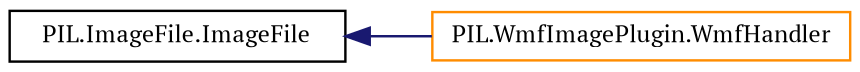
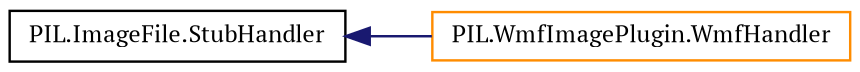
(178, 36) -> (178, 36)
